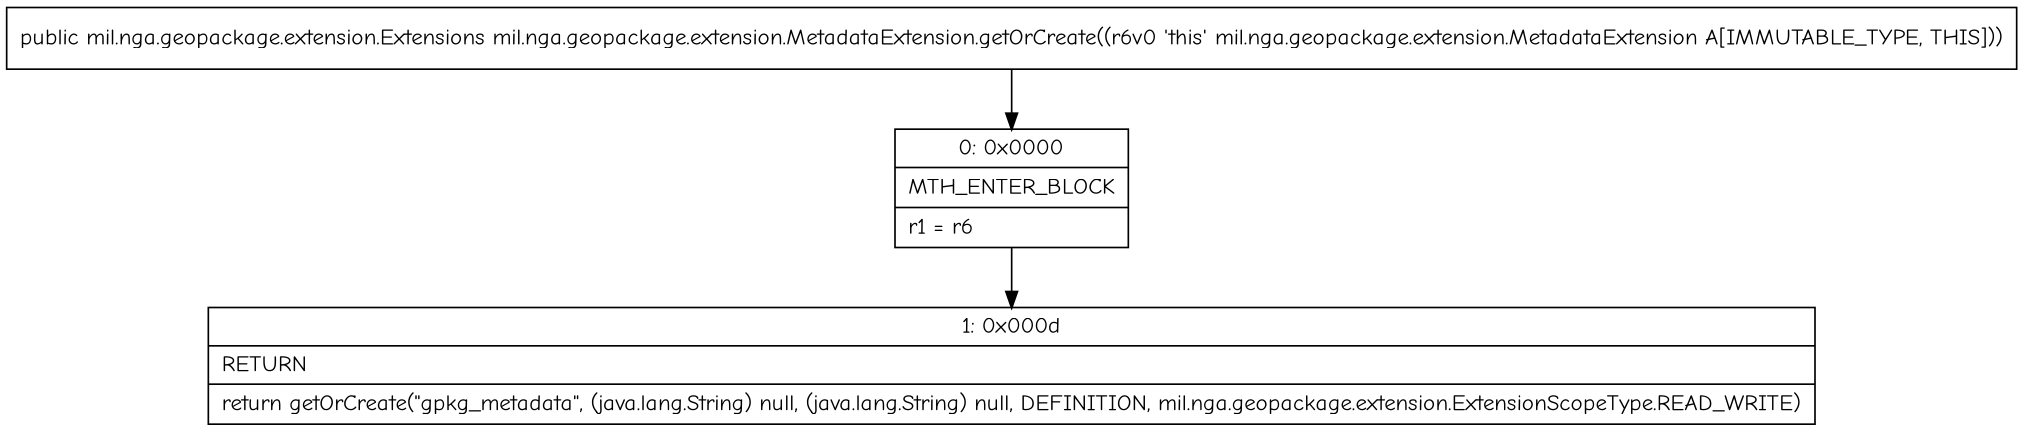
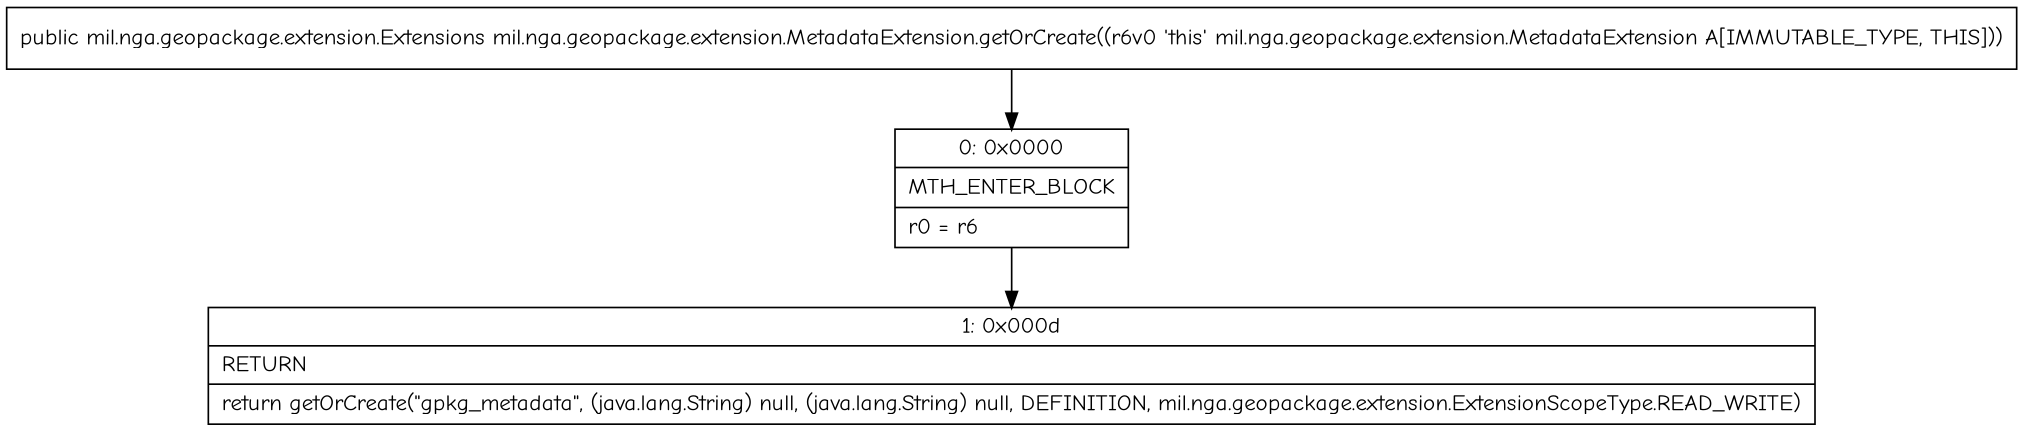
(942, 227) -> (944, 227)
